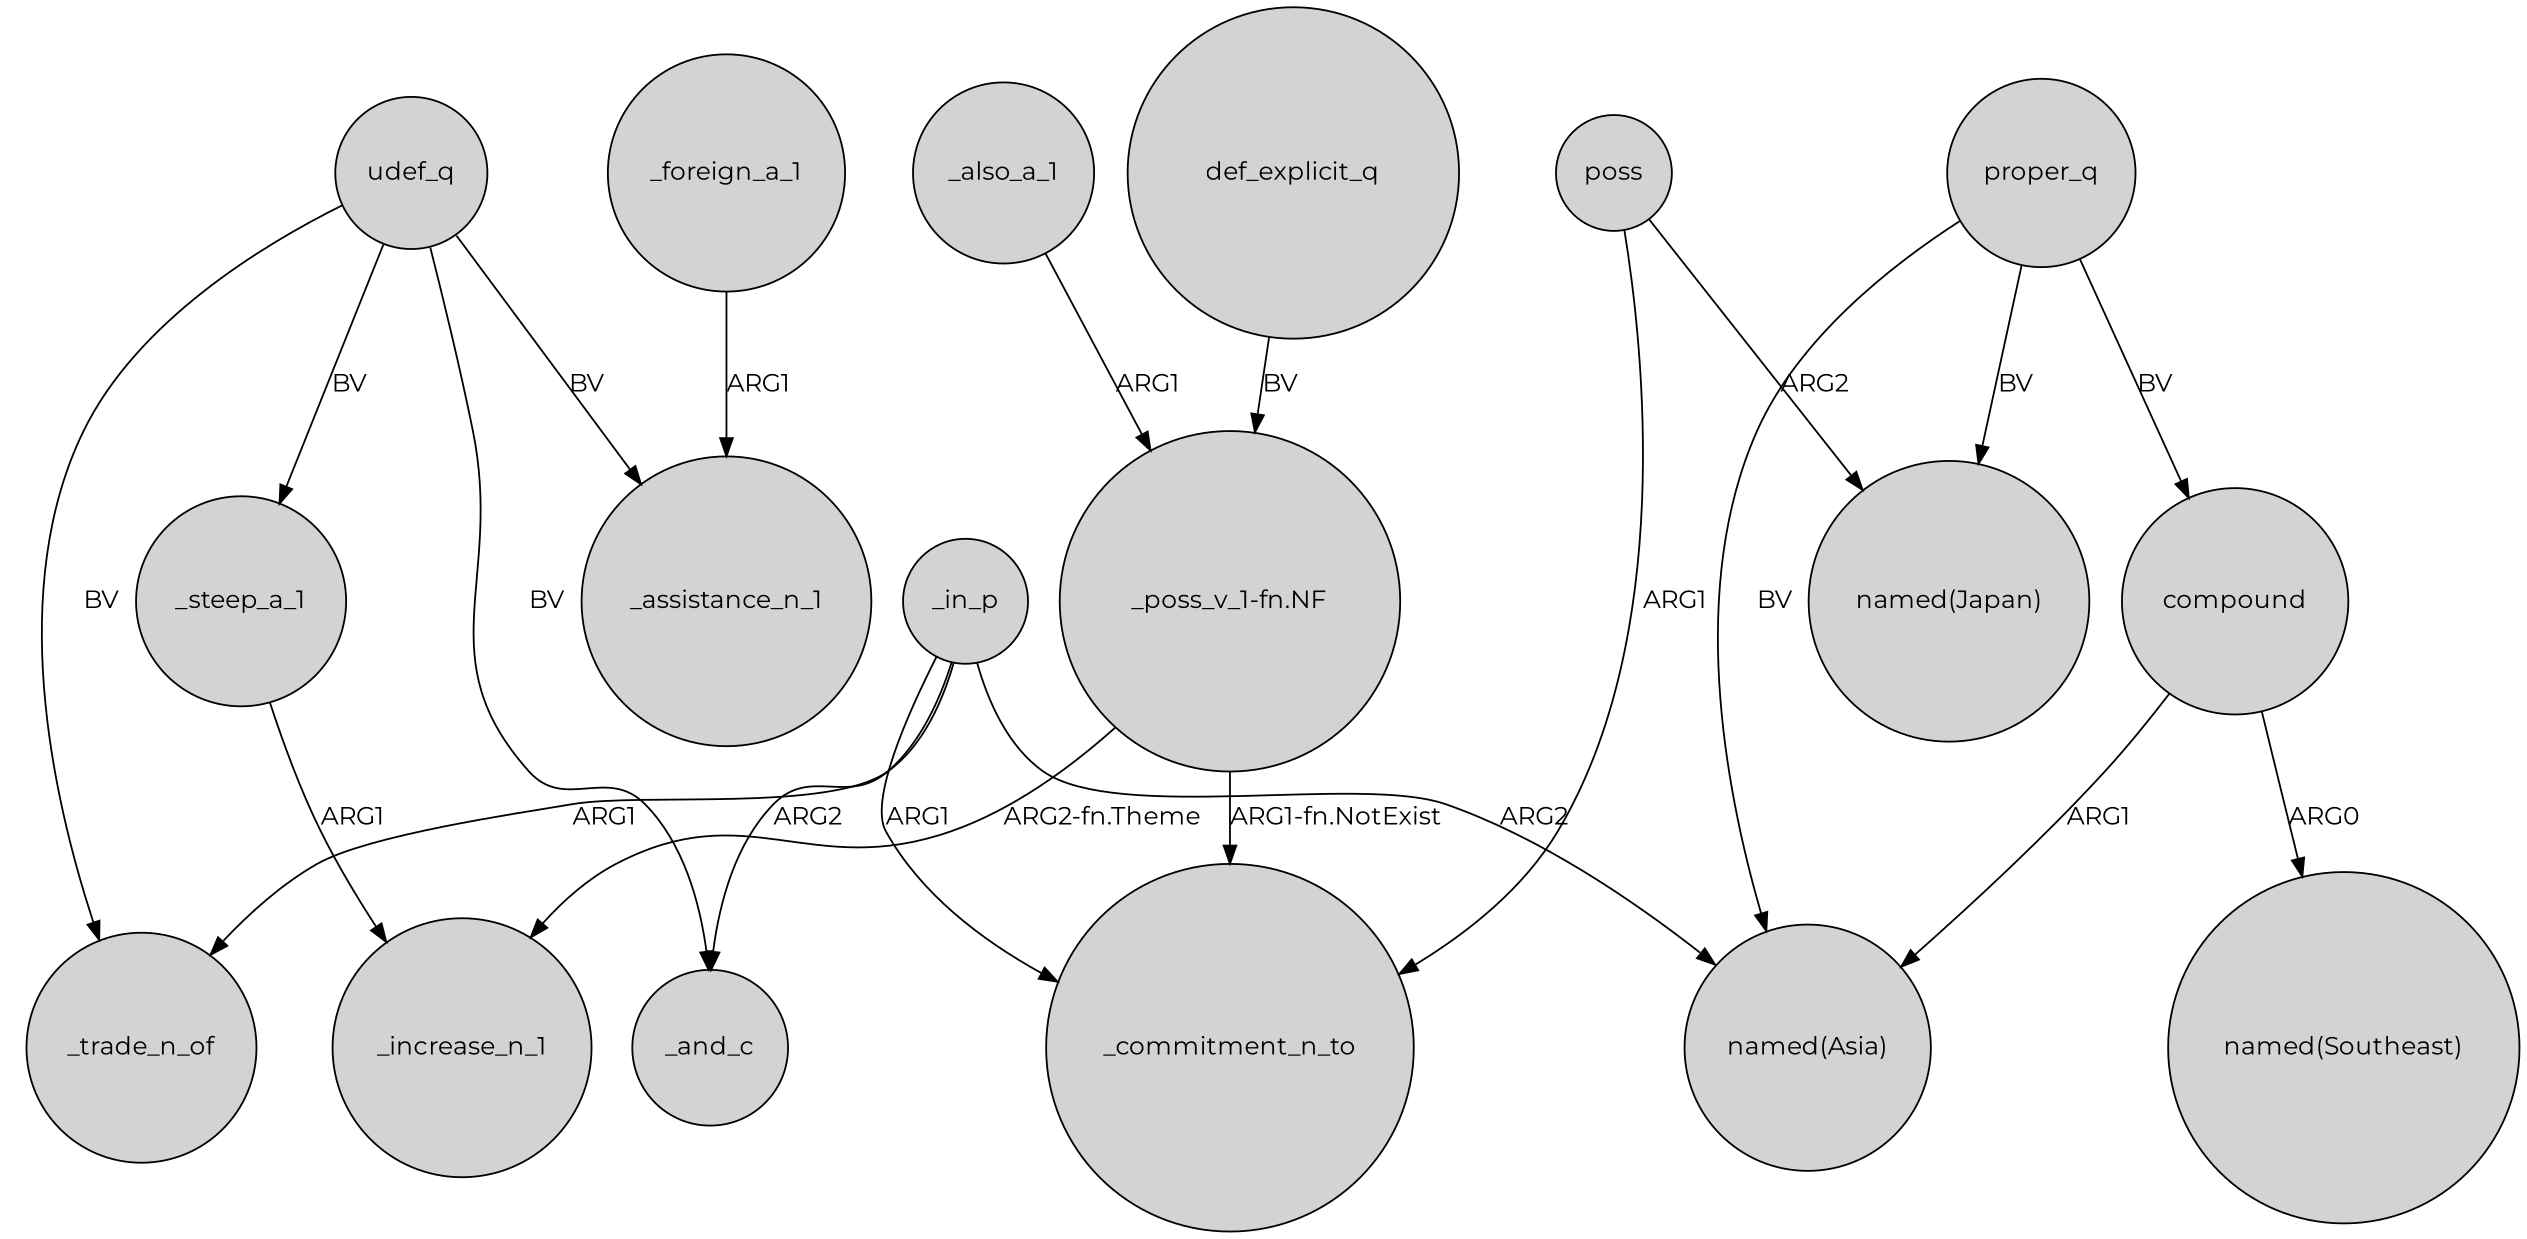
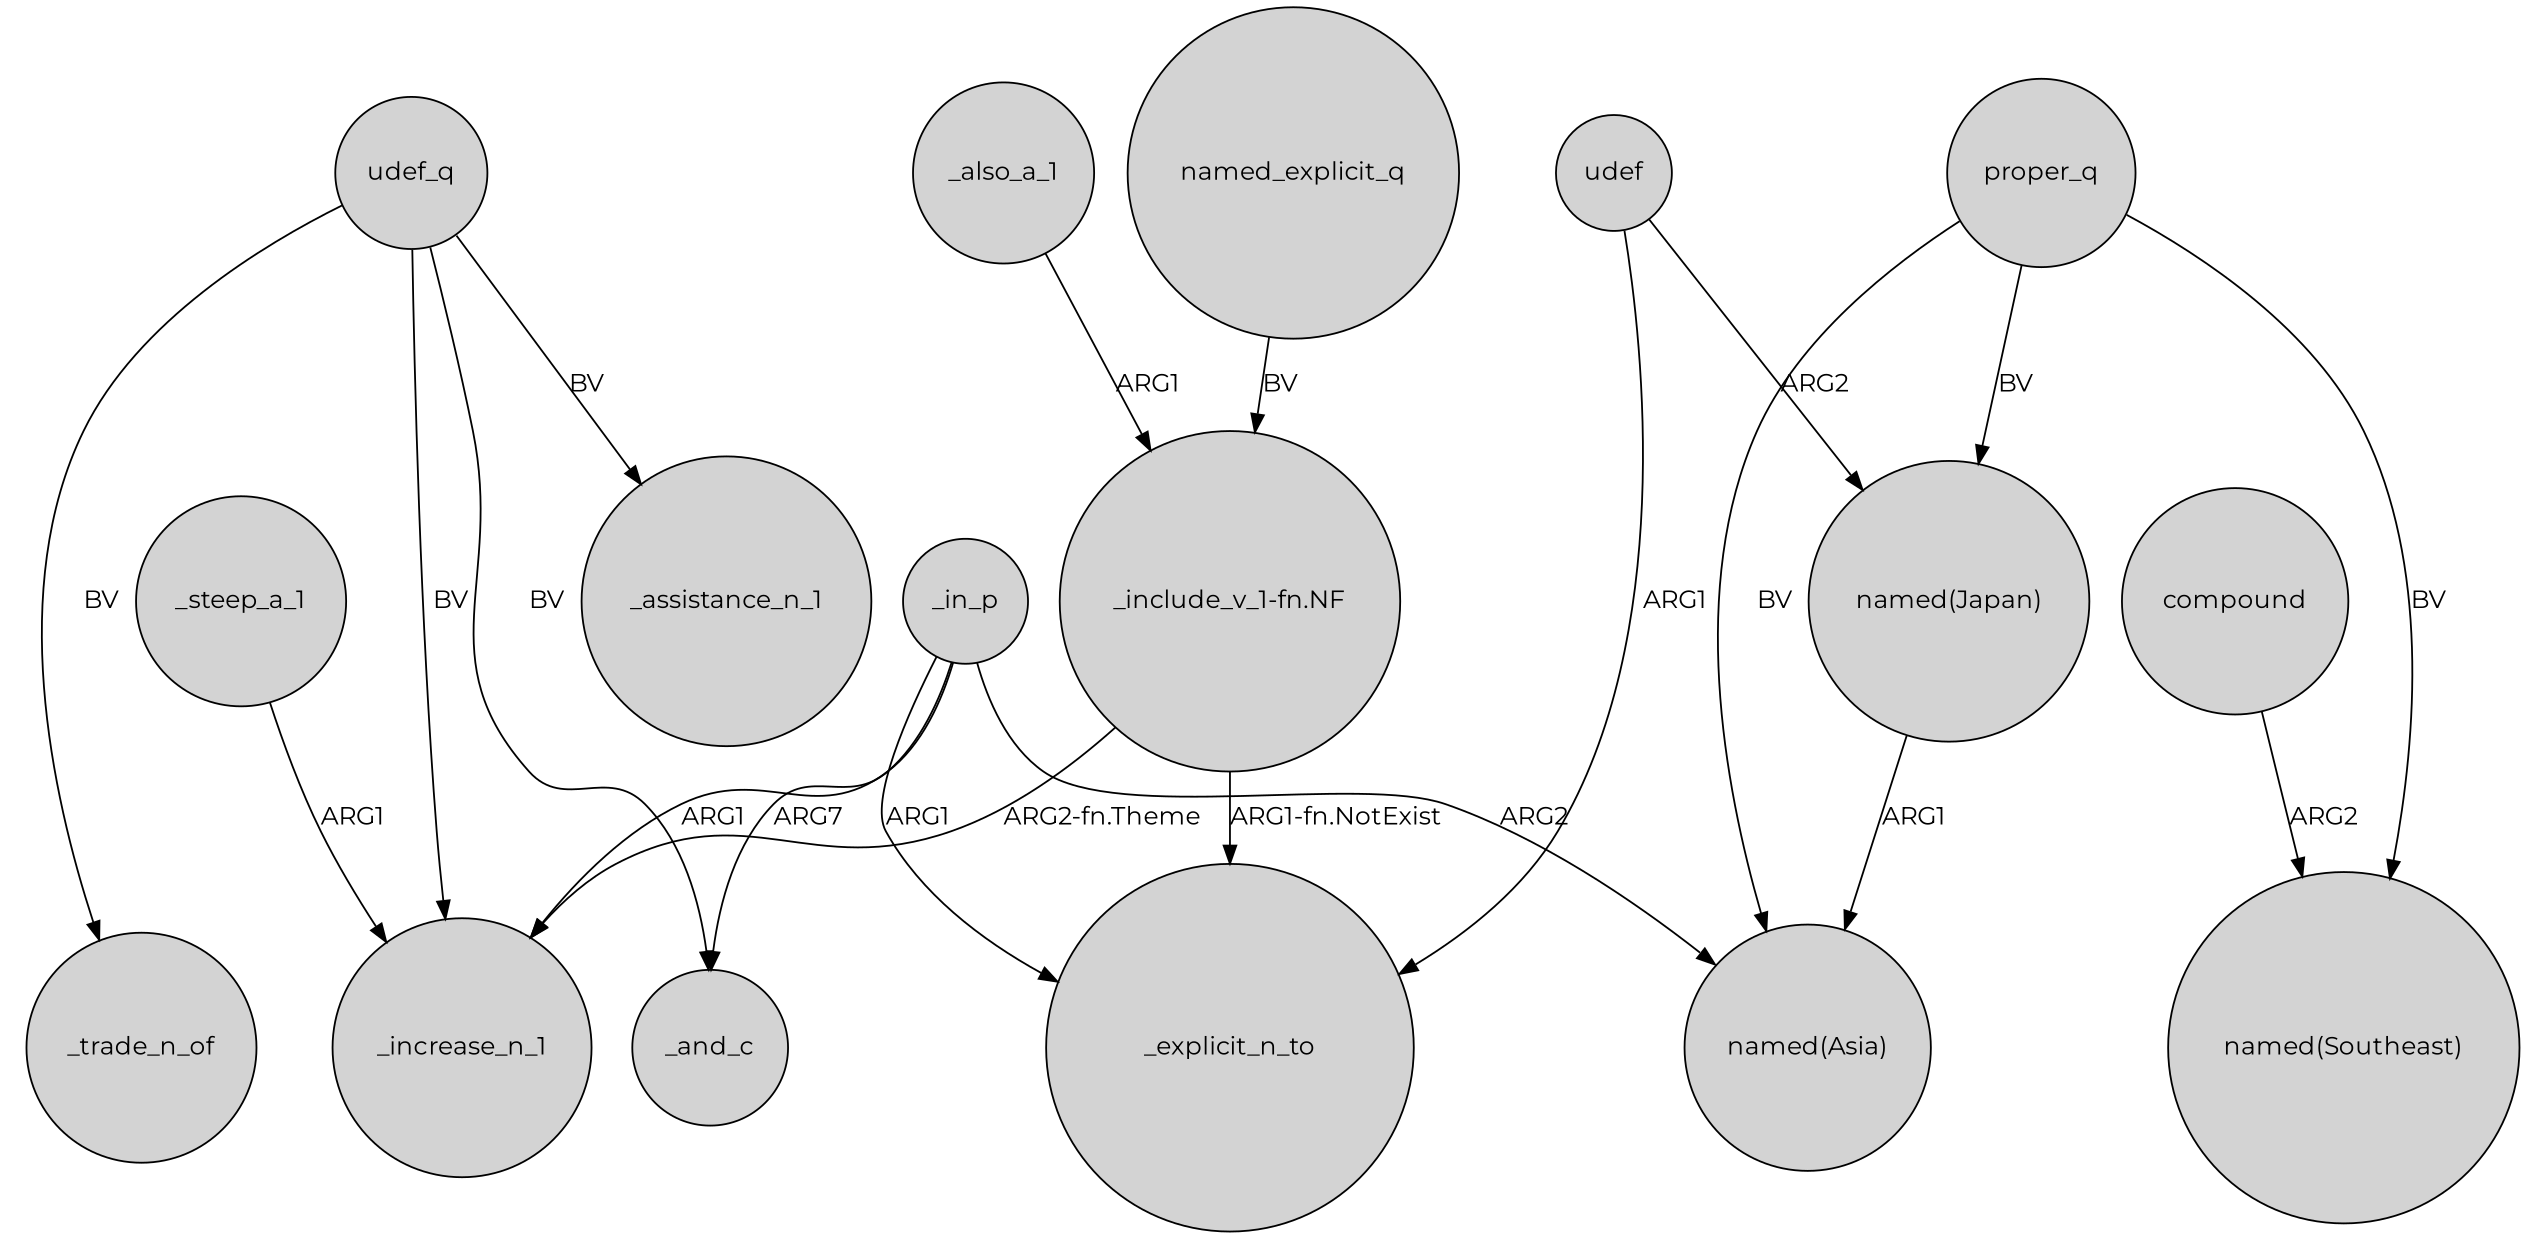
(726, 173) -> none
(1293, 173) -> (1293, 173)
(1614, 173) -> (1614, 173)
(335, 365) -> (422, 575)
(2131, 370) -> (2385, 483)
(1230, 601) -> (1230, 601)
(604, 801) -> (759, 791)
(809, 818) -> (809, 818)
(2325, 818) -> (2325, 818)
(2048, 830) -> (1879, 823)
(1230, 1048) -> (1230, 1048)
